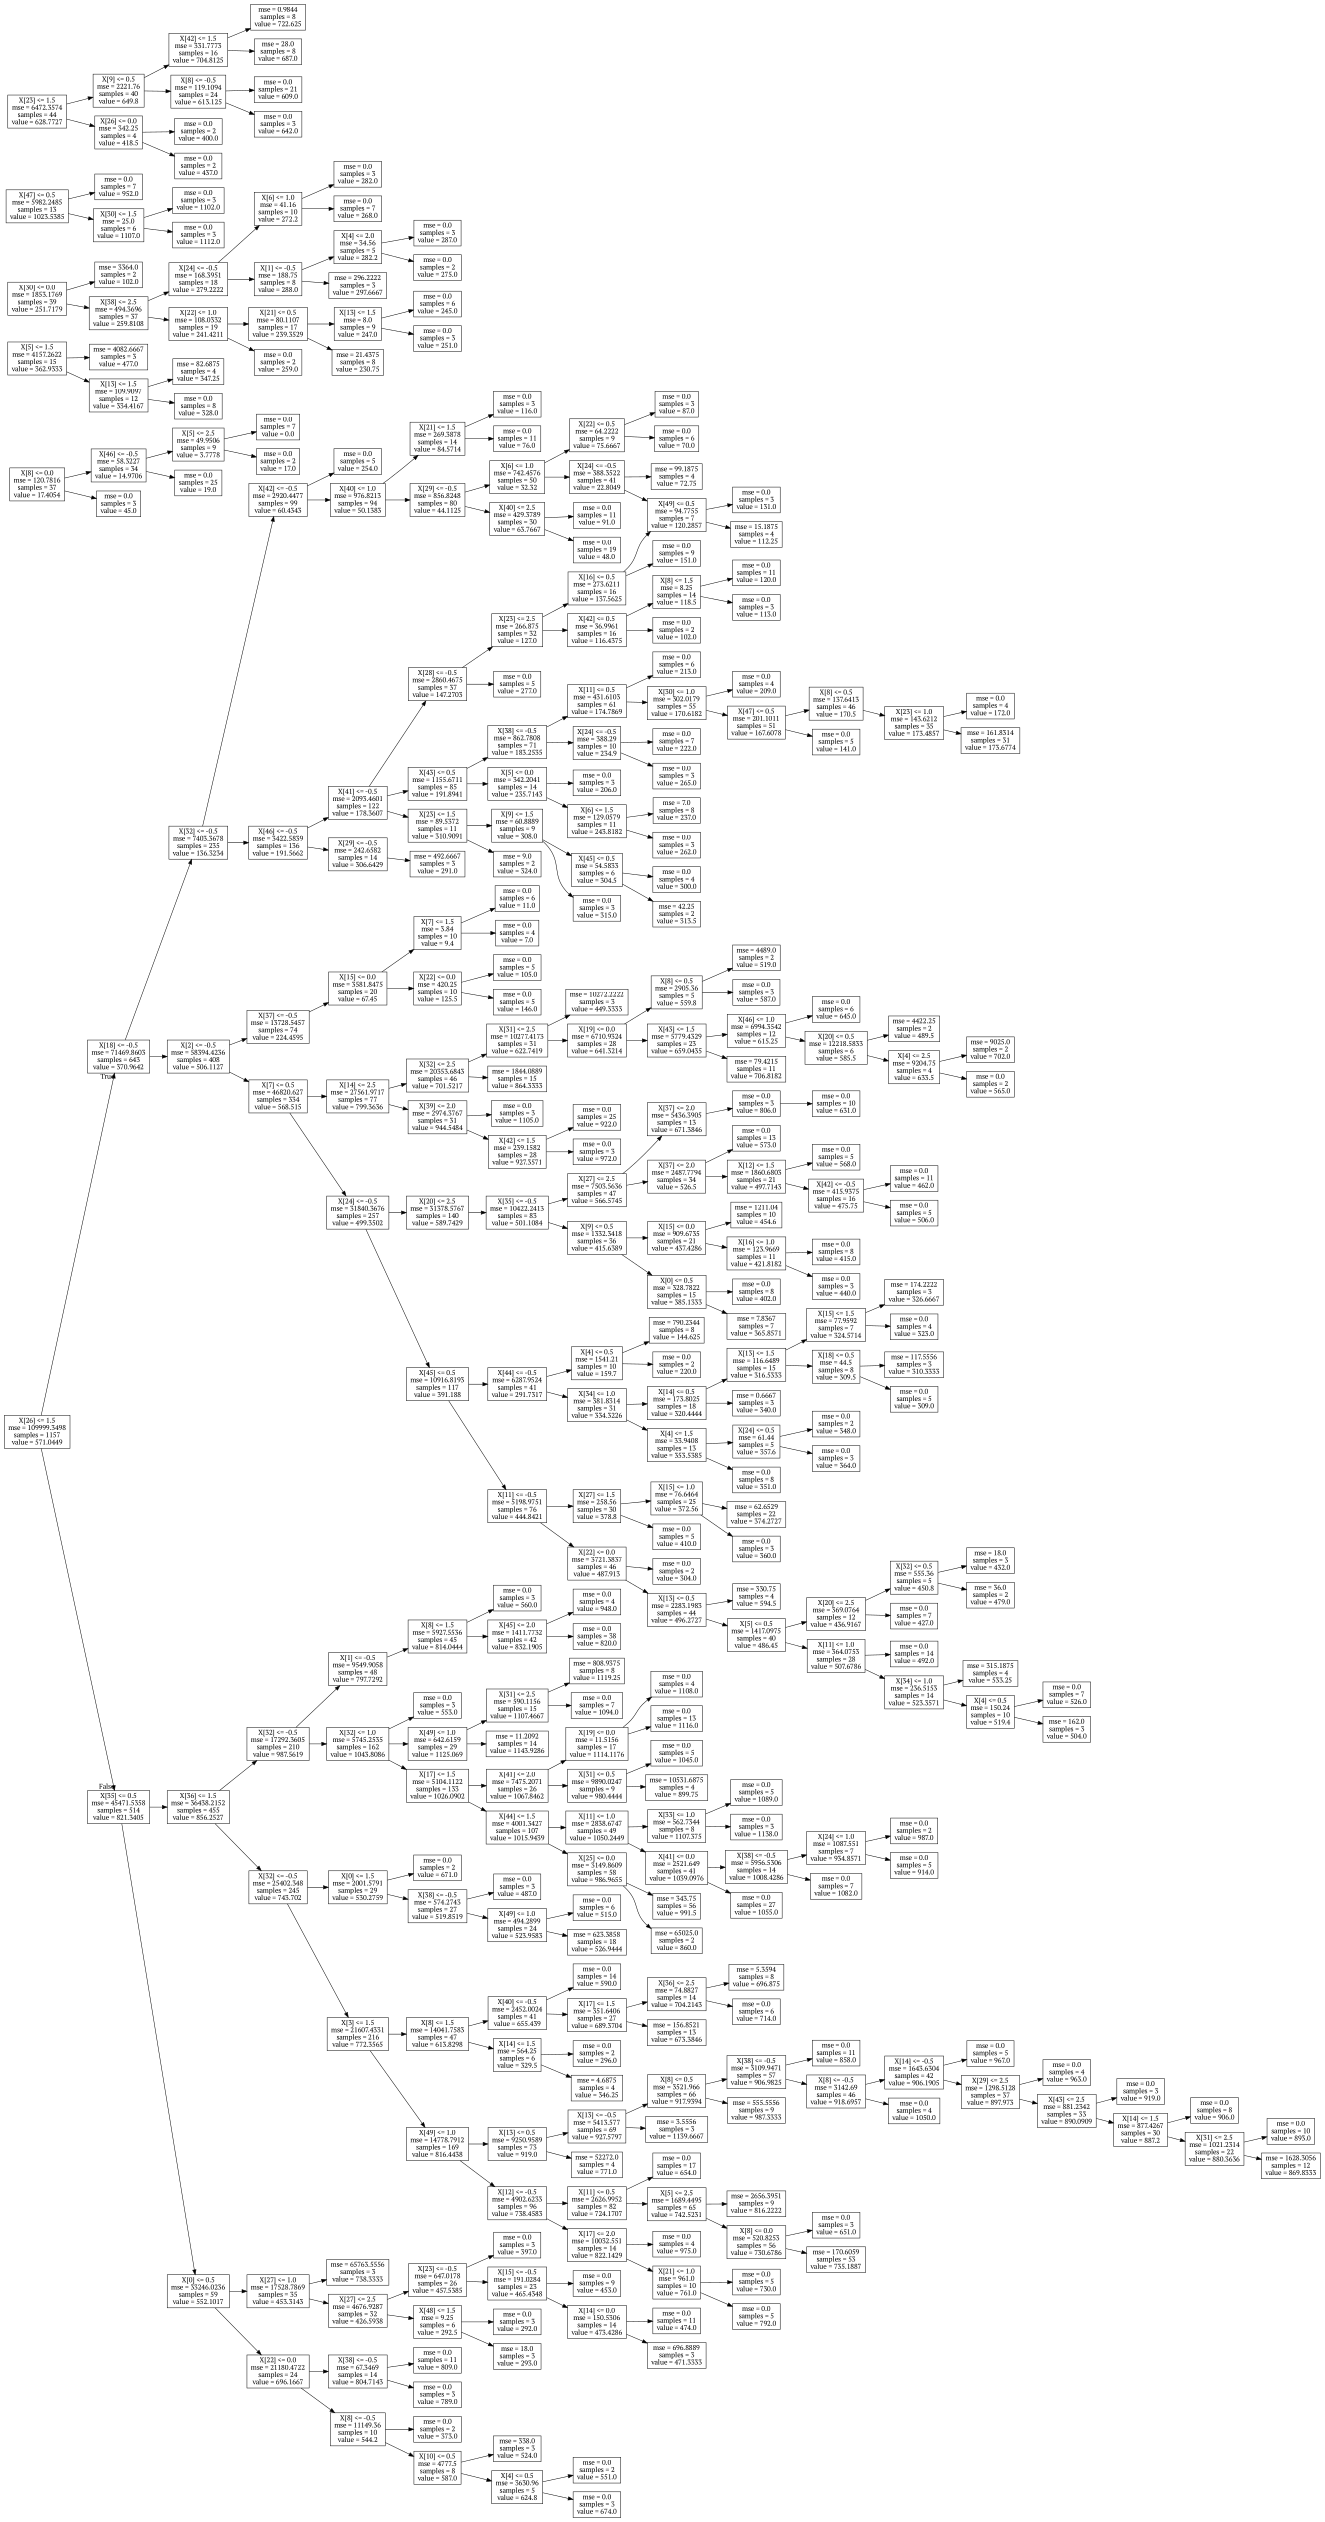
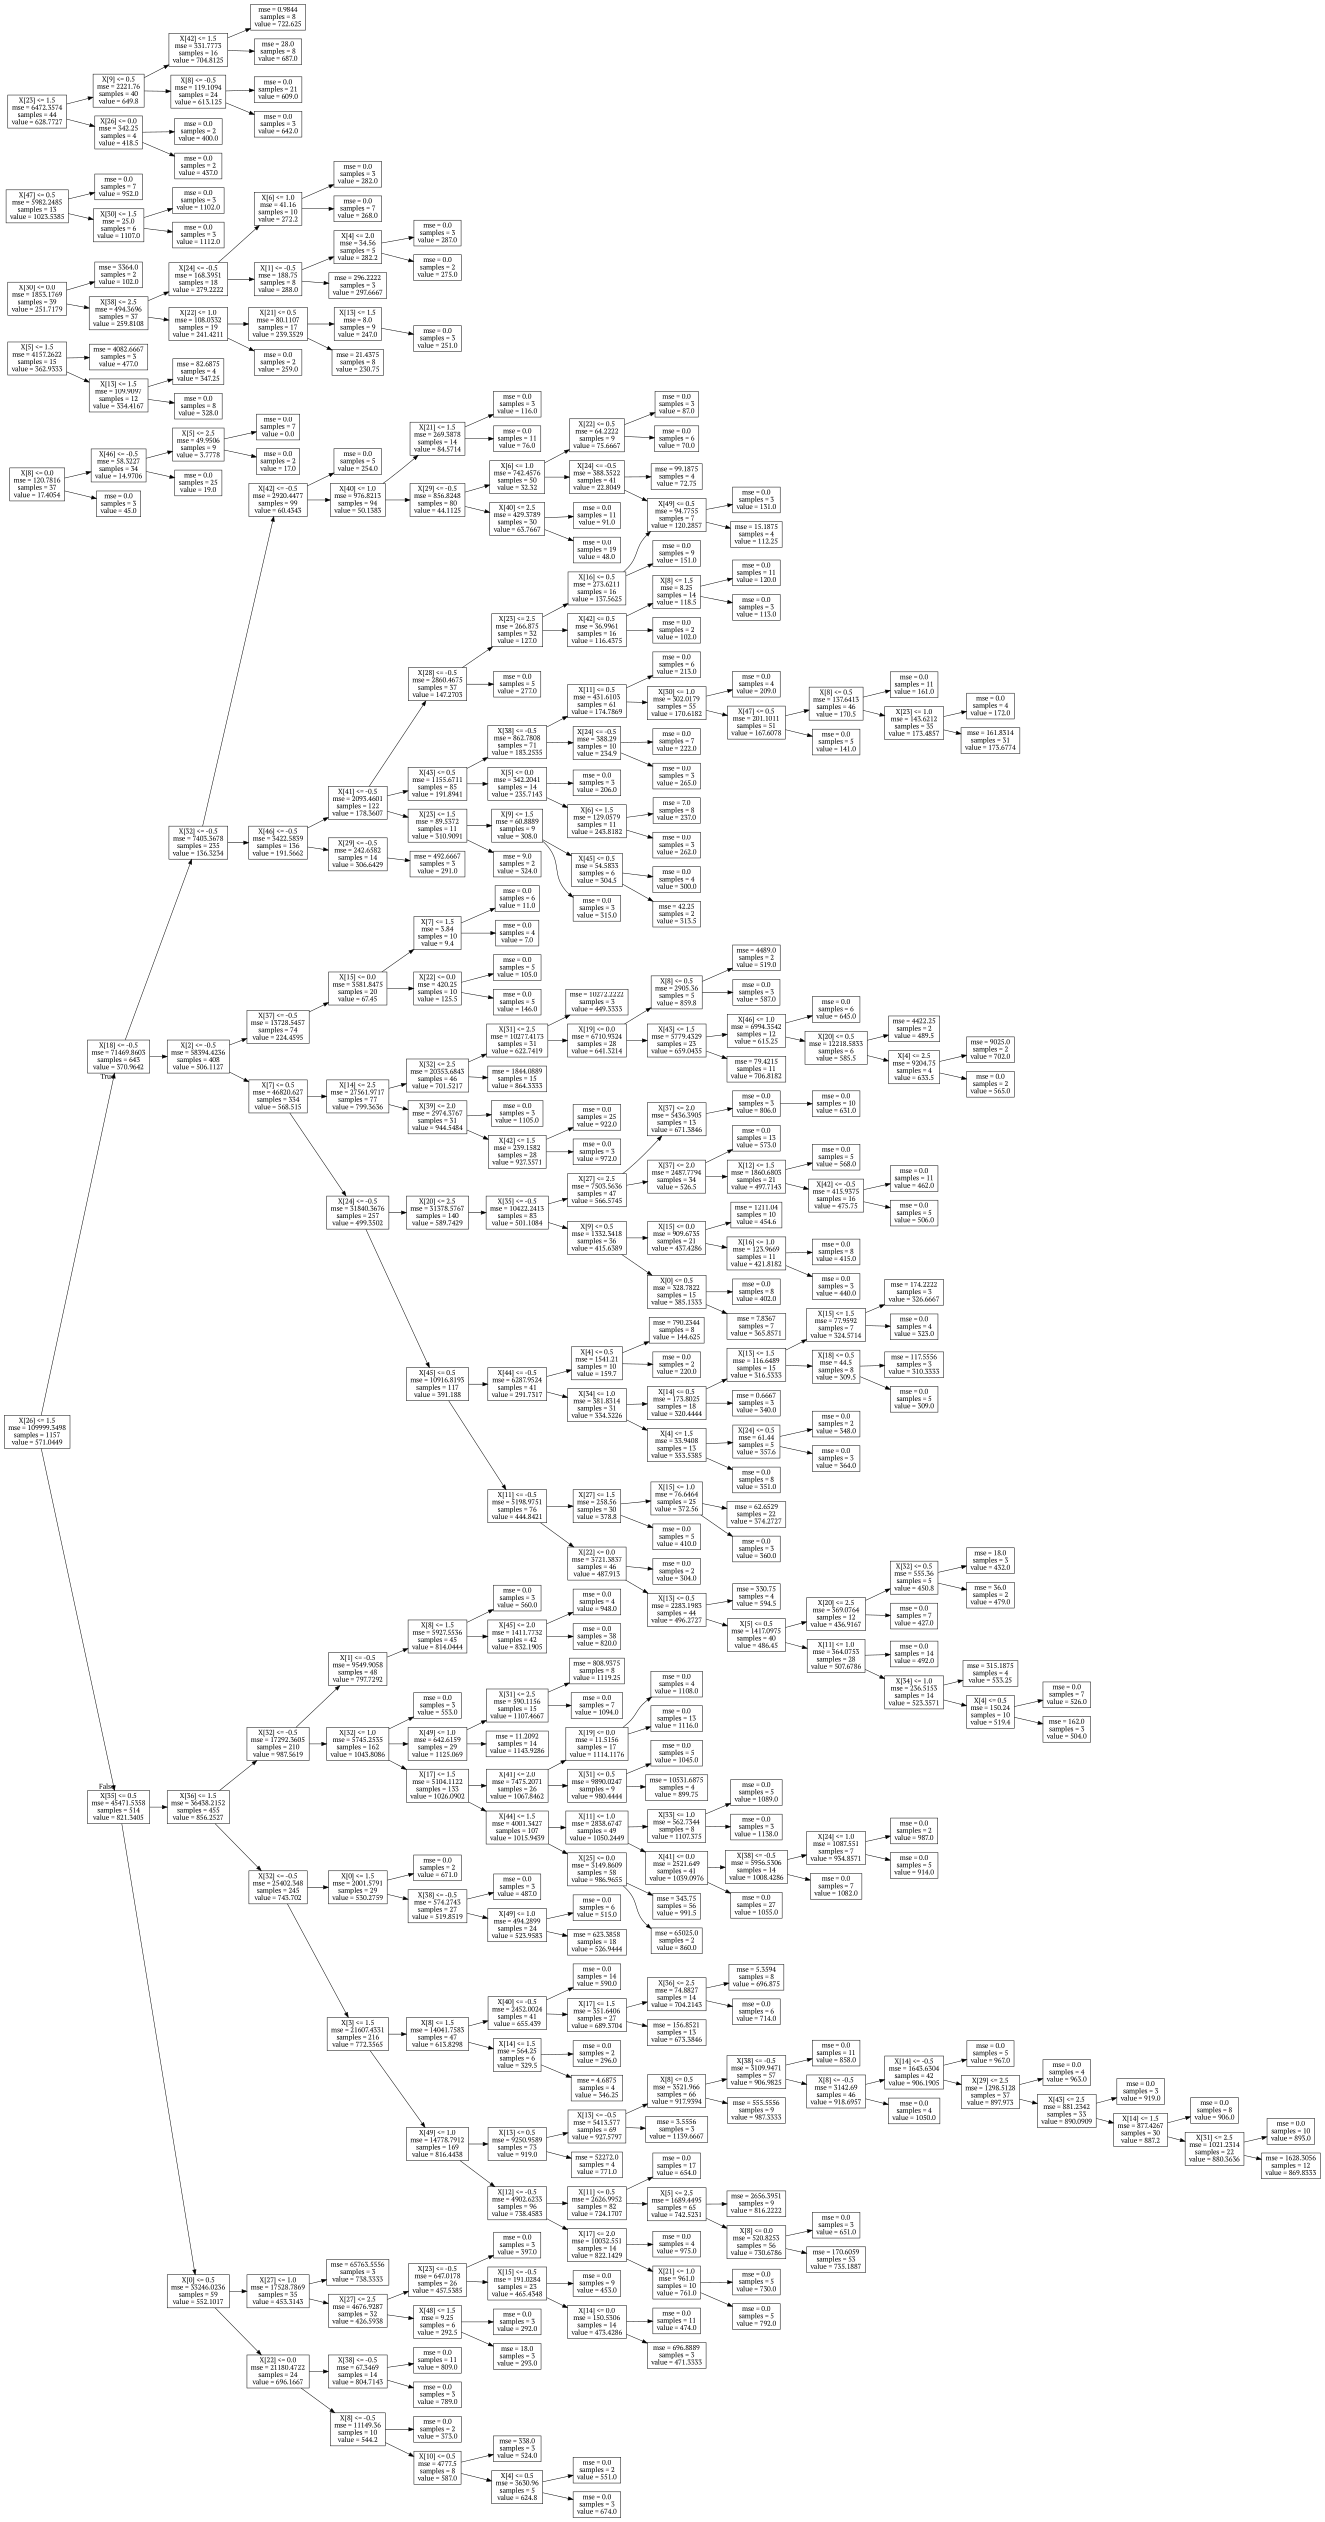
(438, 304) -> none
none -> (914, 685)
(677, 992) -> (677, 992)
